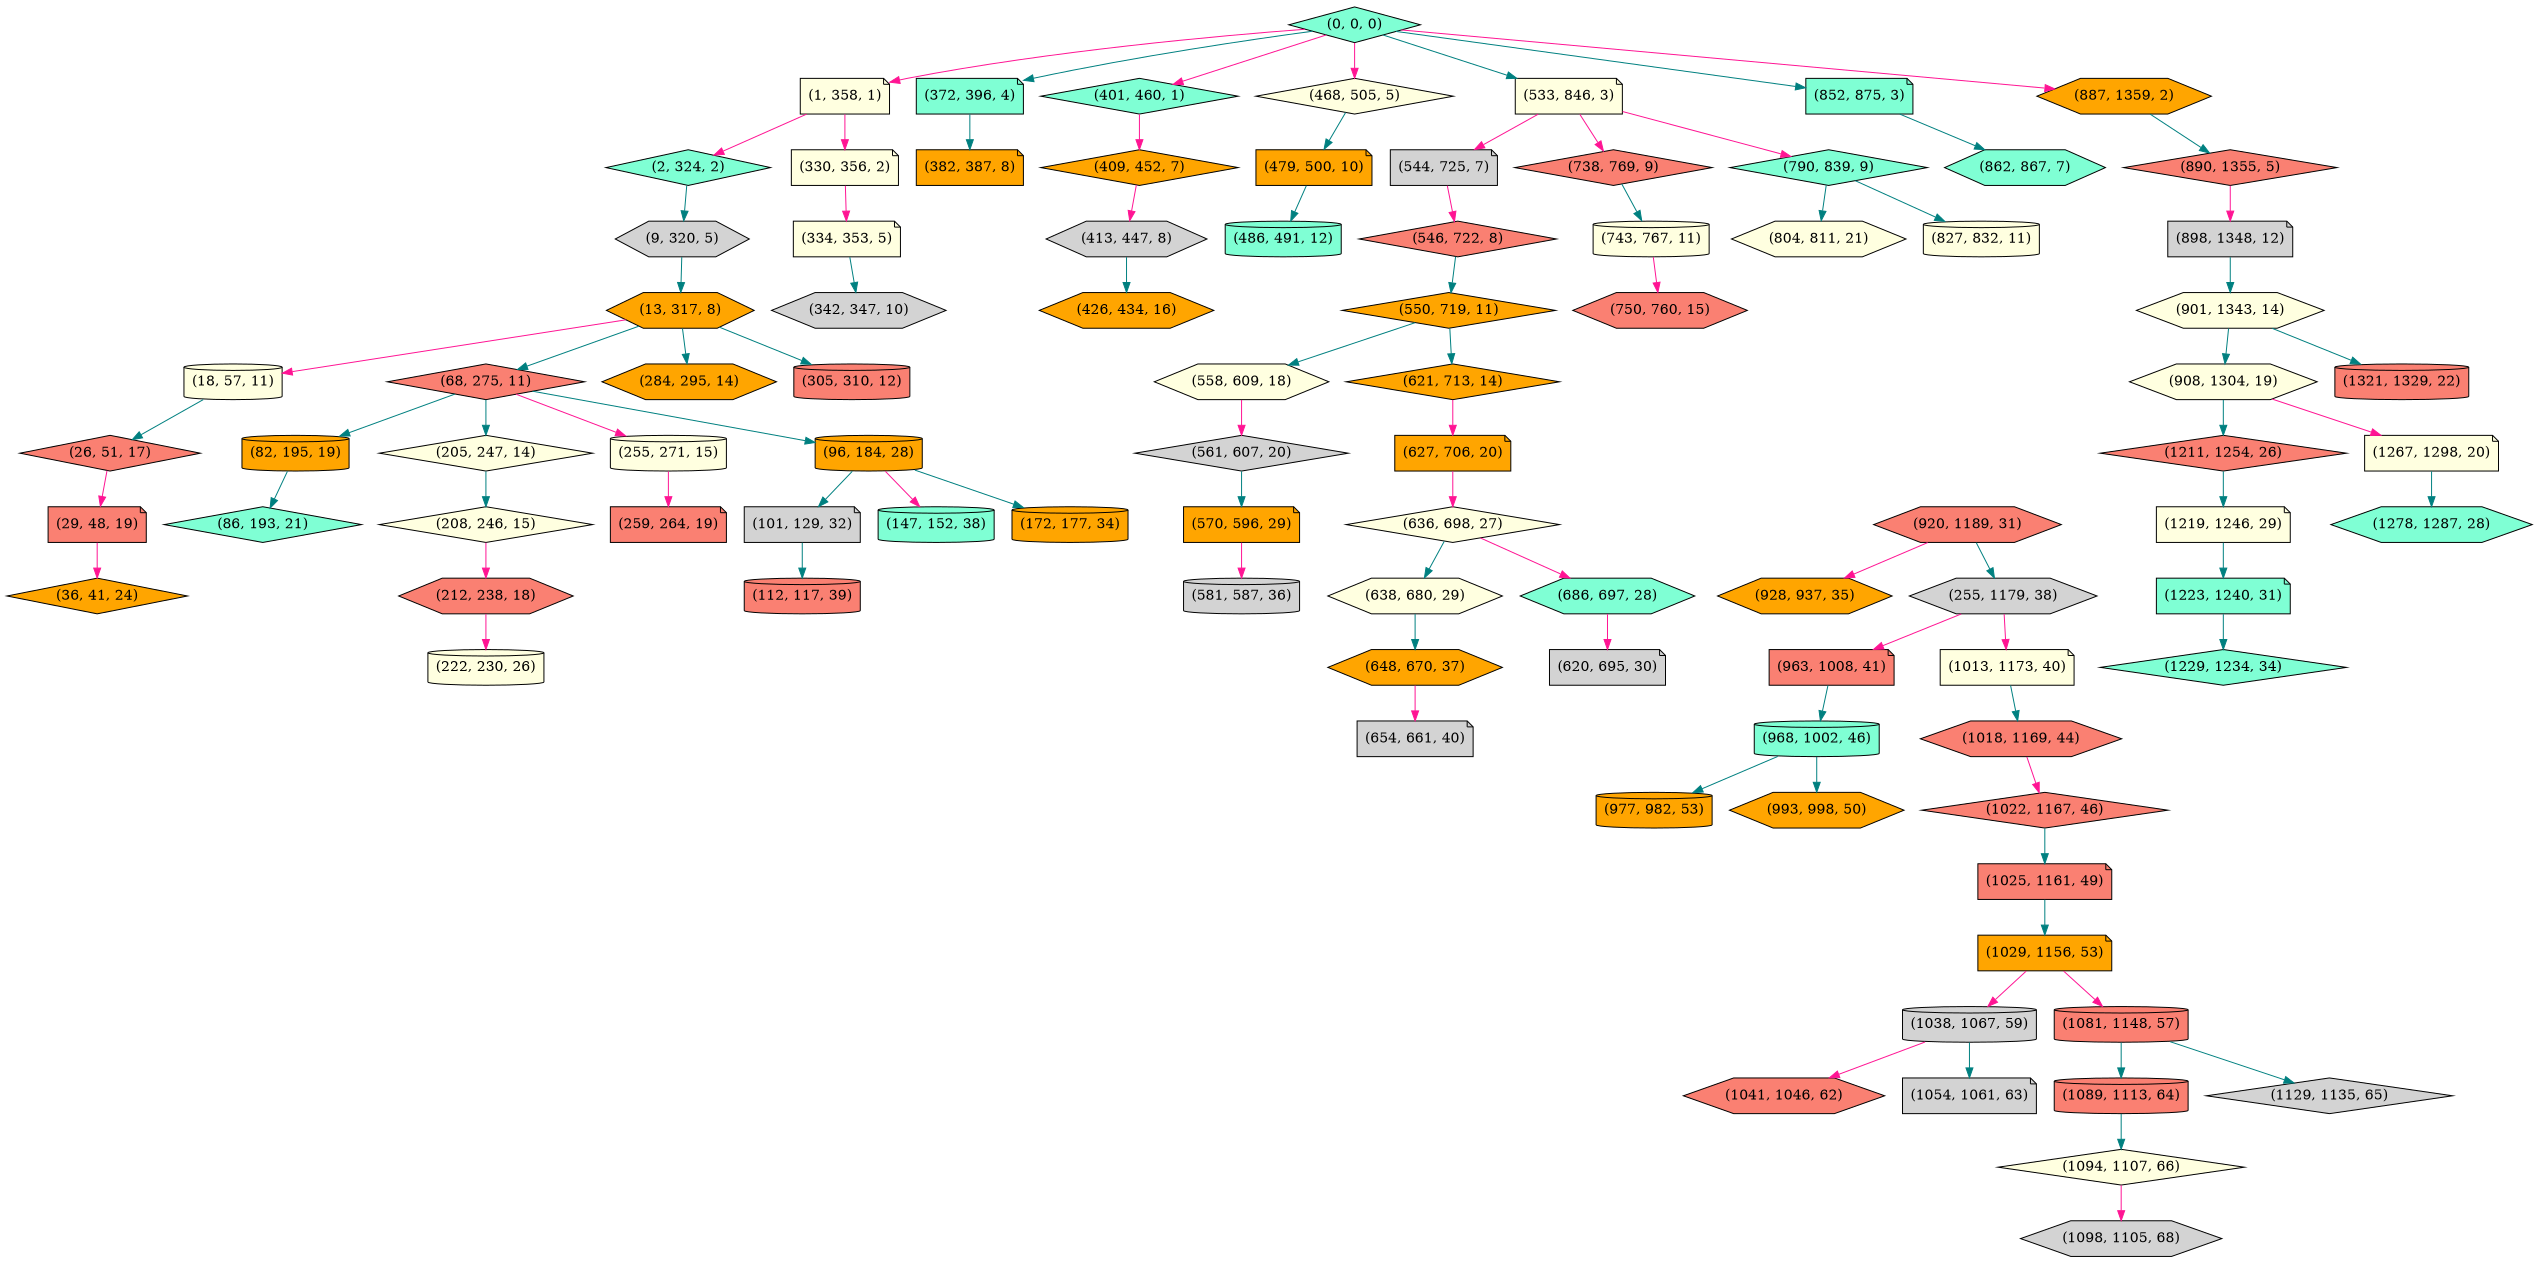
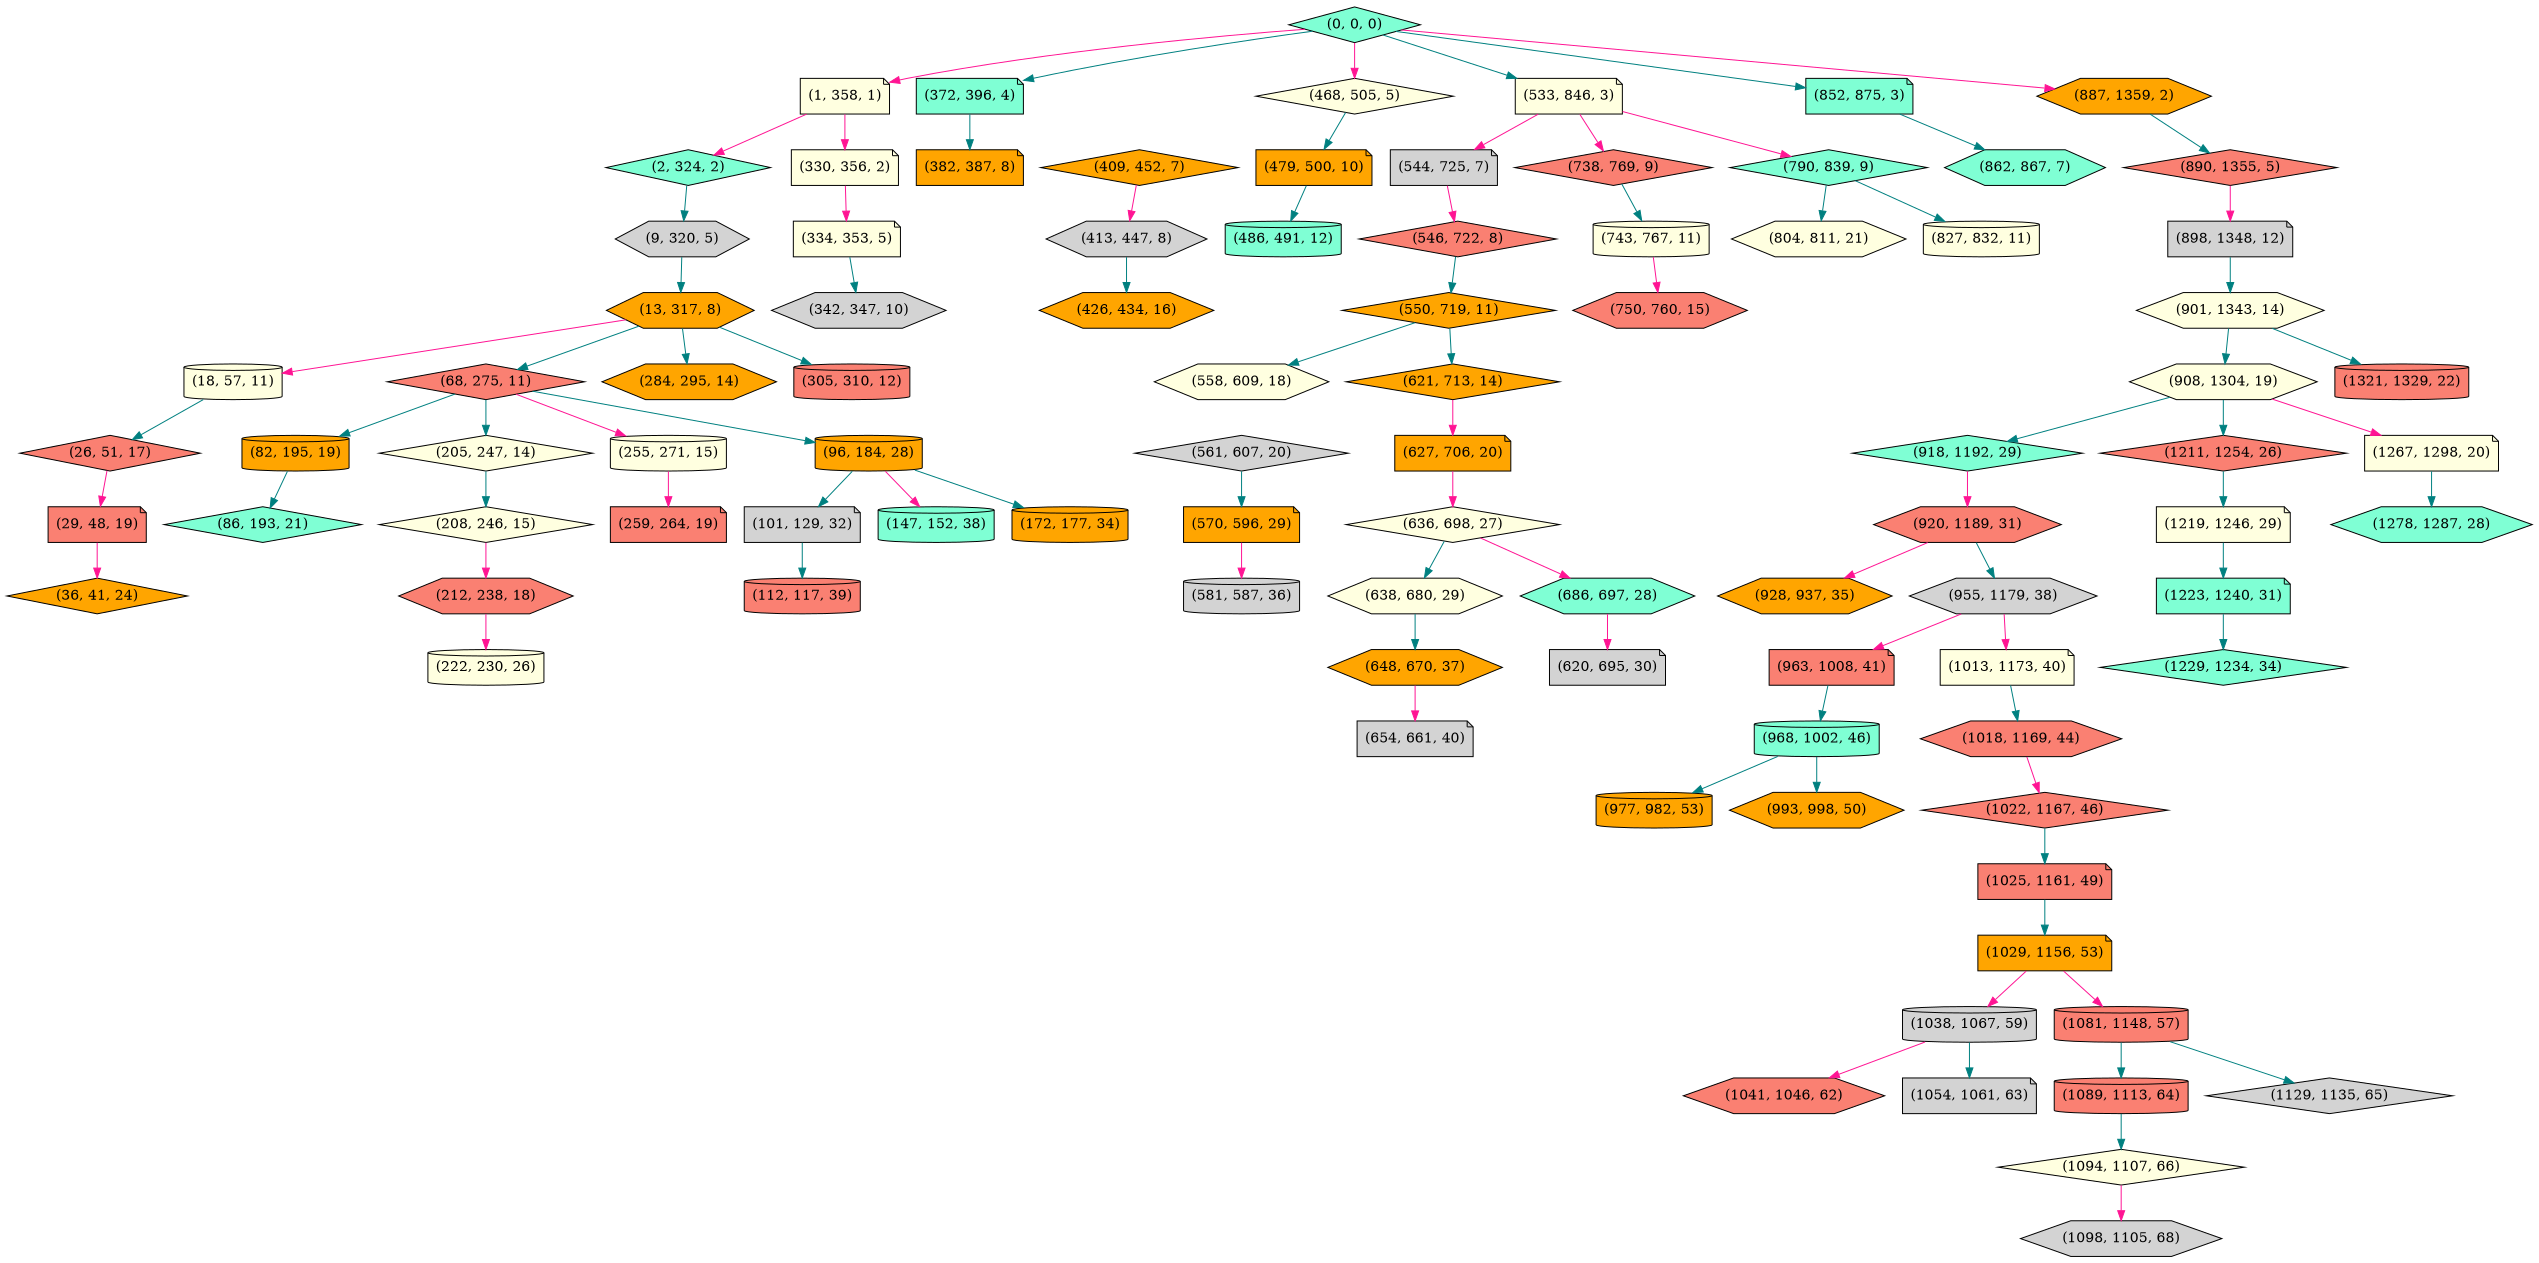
(1139, 96) -> none
(1242, 413) -> none
none -> (1967, 453)
(2003, 596) -> (2003, 596)
